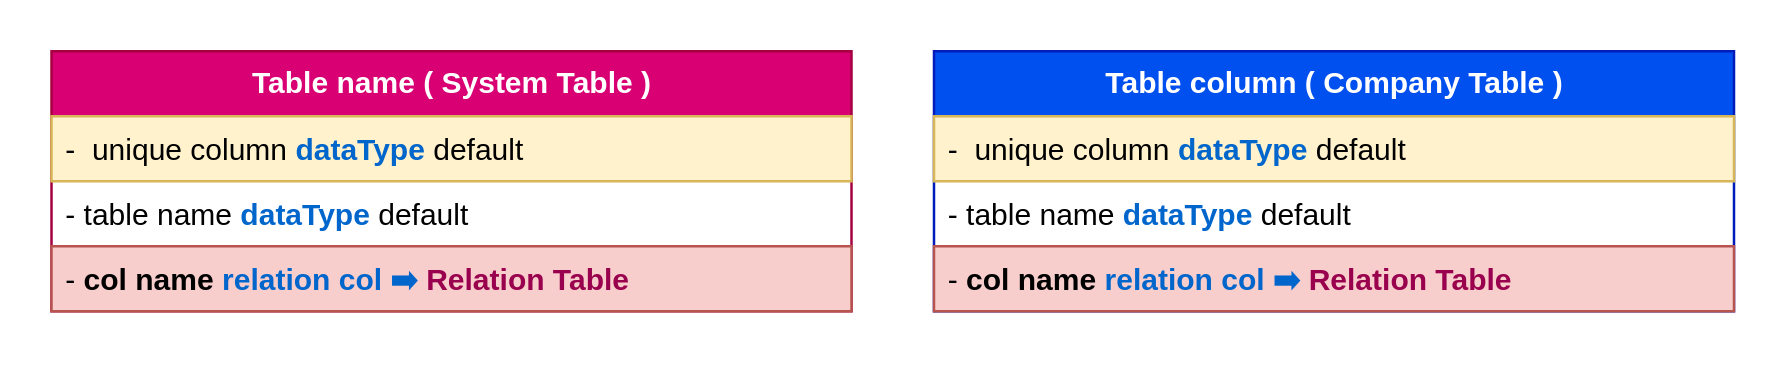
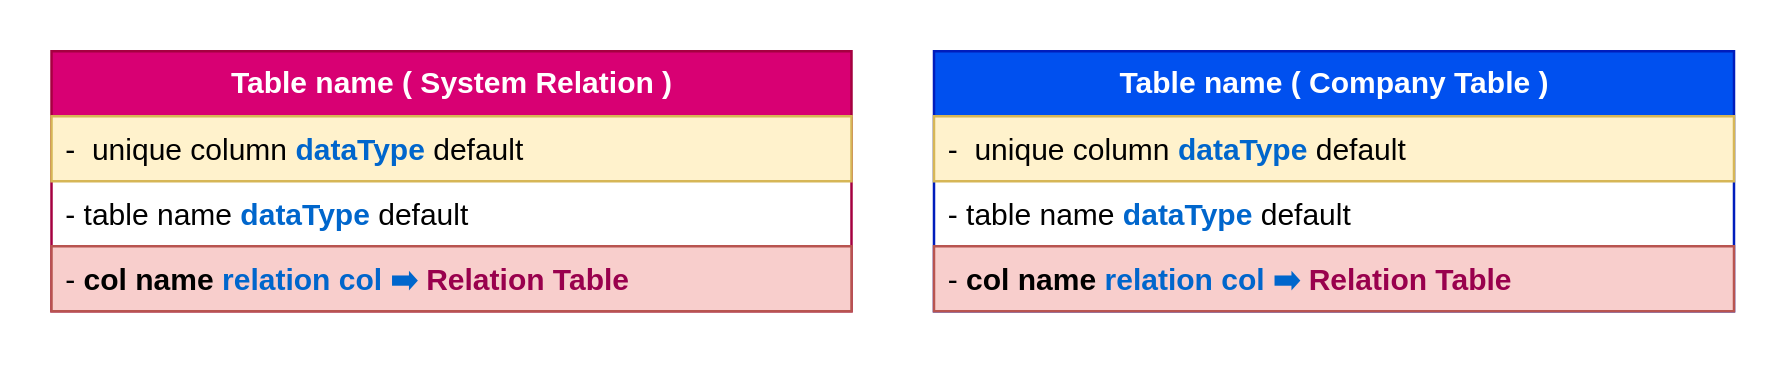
(453, 84) -> (453, 84)
(1335, 84) -> (1335, 84)
